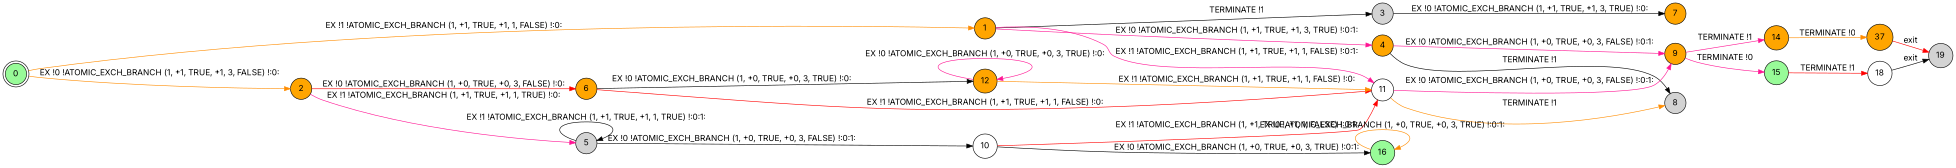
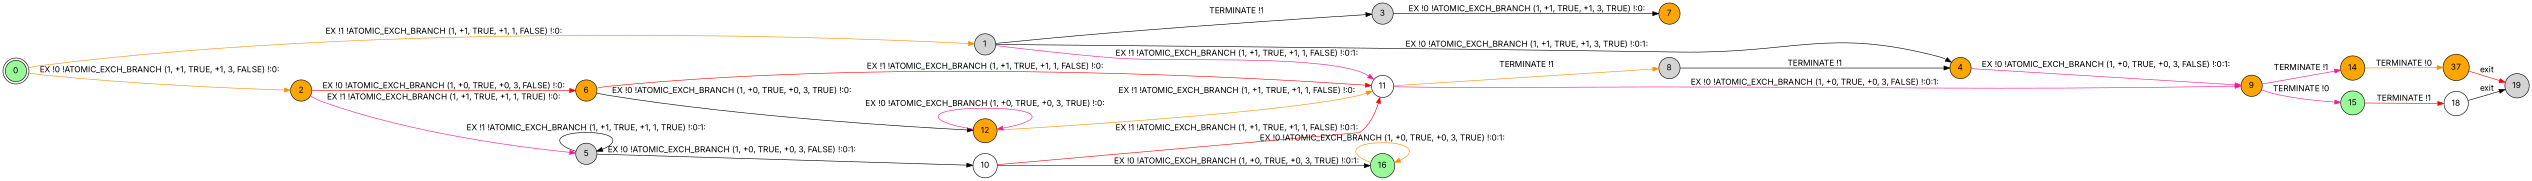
(985, 28) -> (985, 44)
(1181, 38) -> (1472, 49)
(1529, 69) -> (1812, 68)
